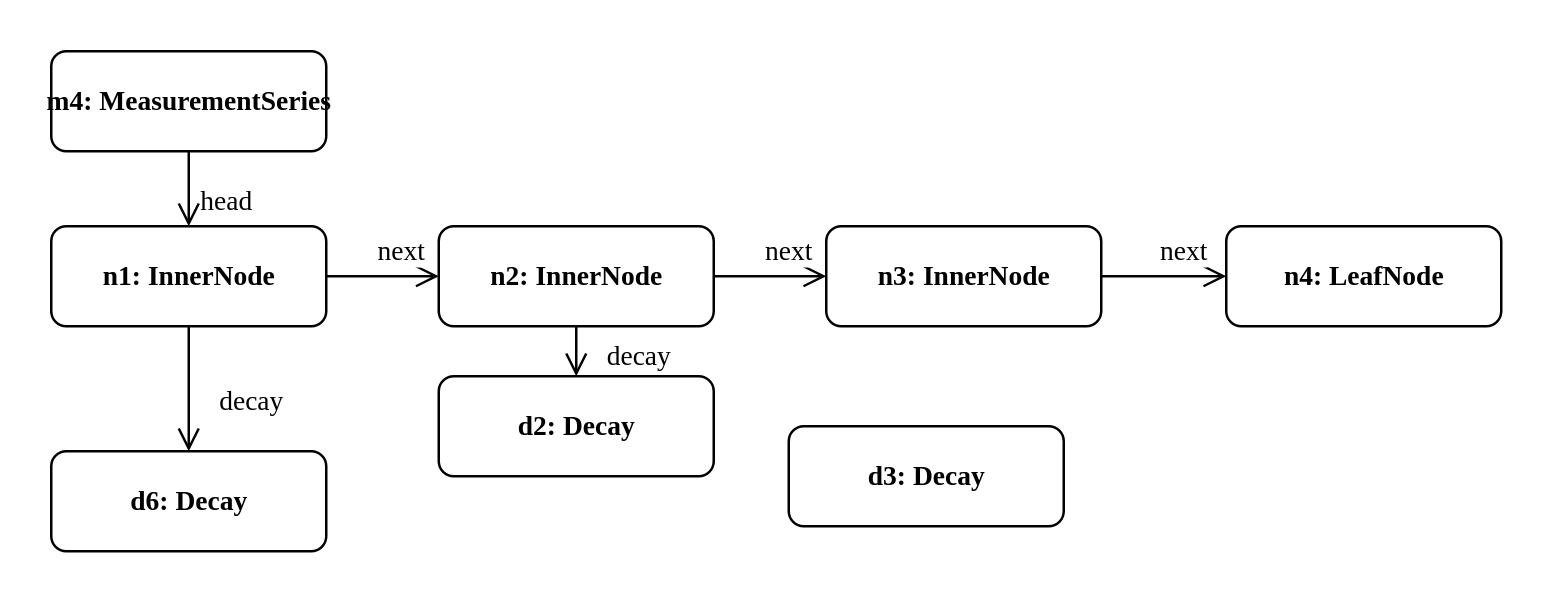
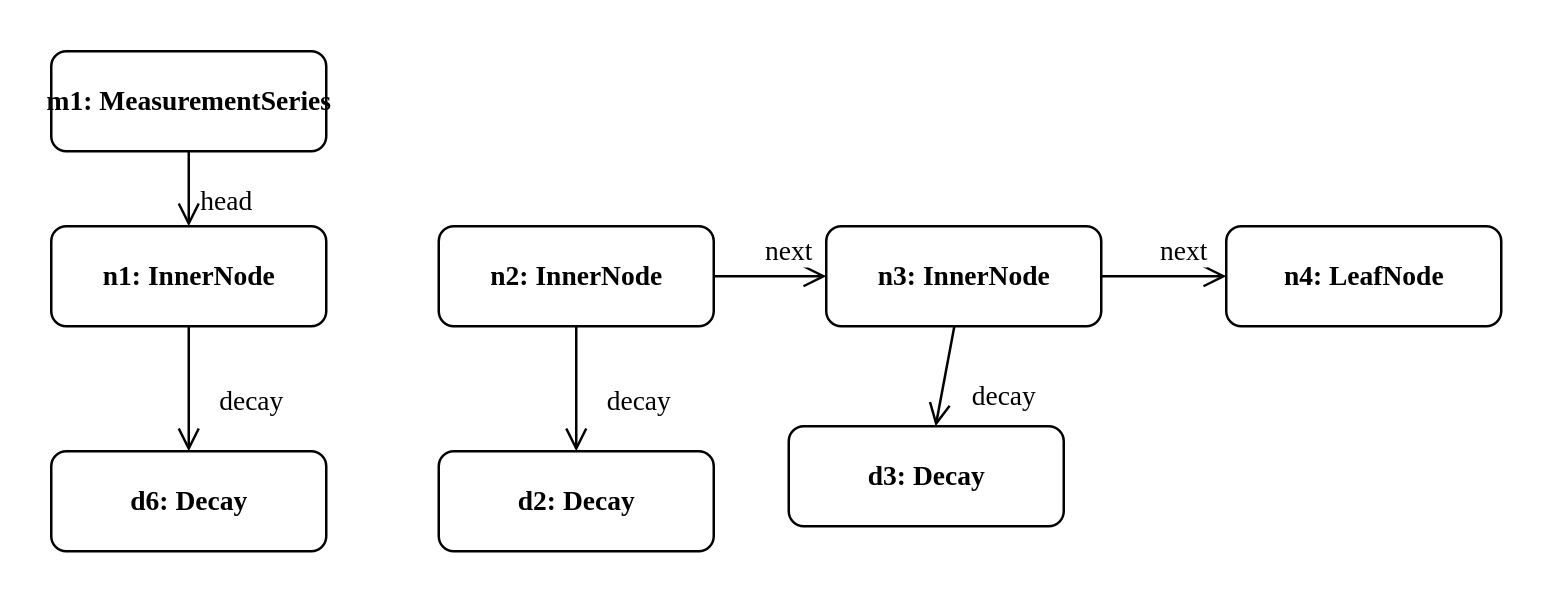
(190, 101) -> (190, 101)
(380, 276) -> none
none -> (946, 374)
(576, 426) -> (576, 501)
